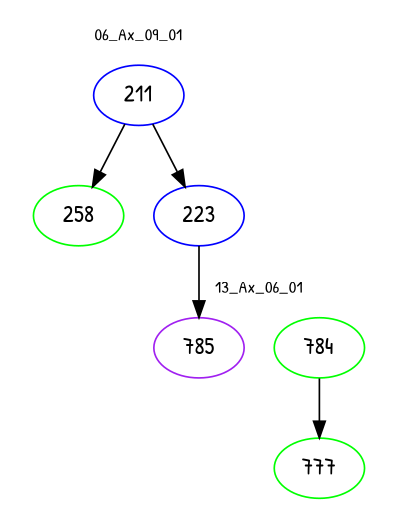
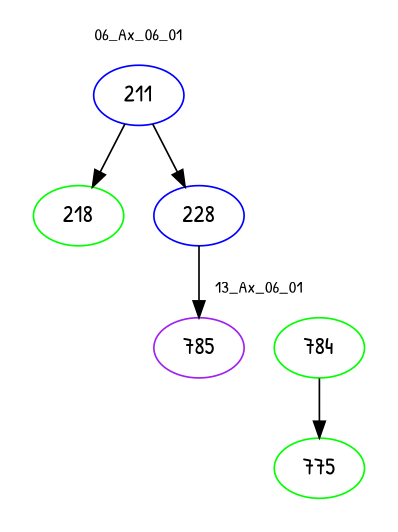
(139, 36) -> (139, 36)
(79, 216) -> (79, 216)
(199, 216) -> (199, 216)
(319, 468) -> (319, 468)
